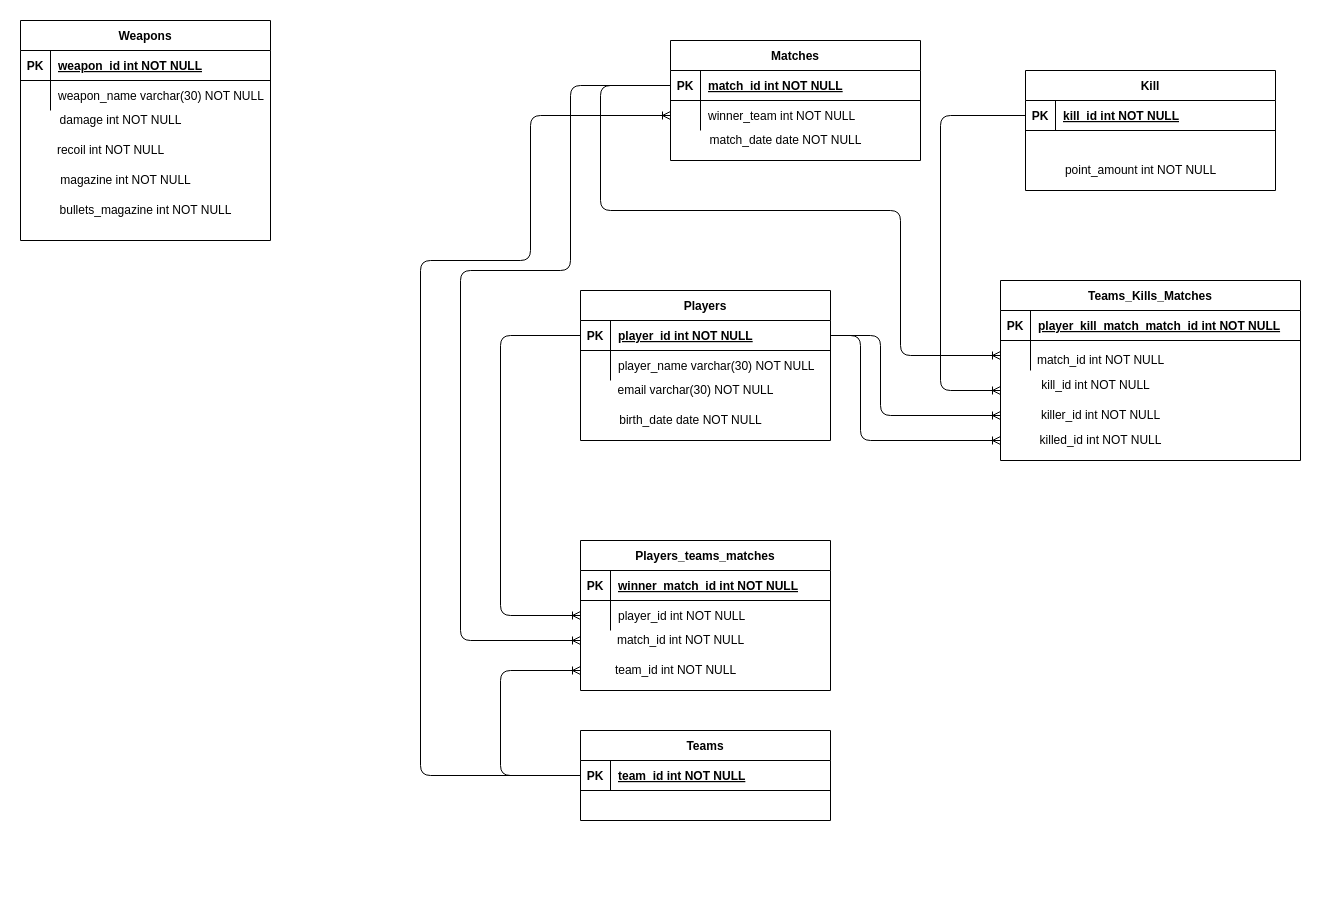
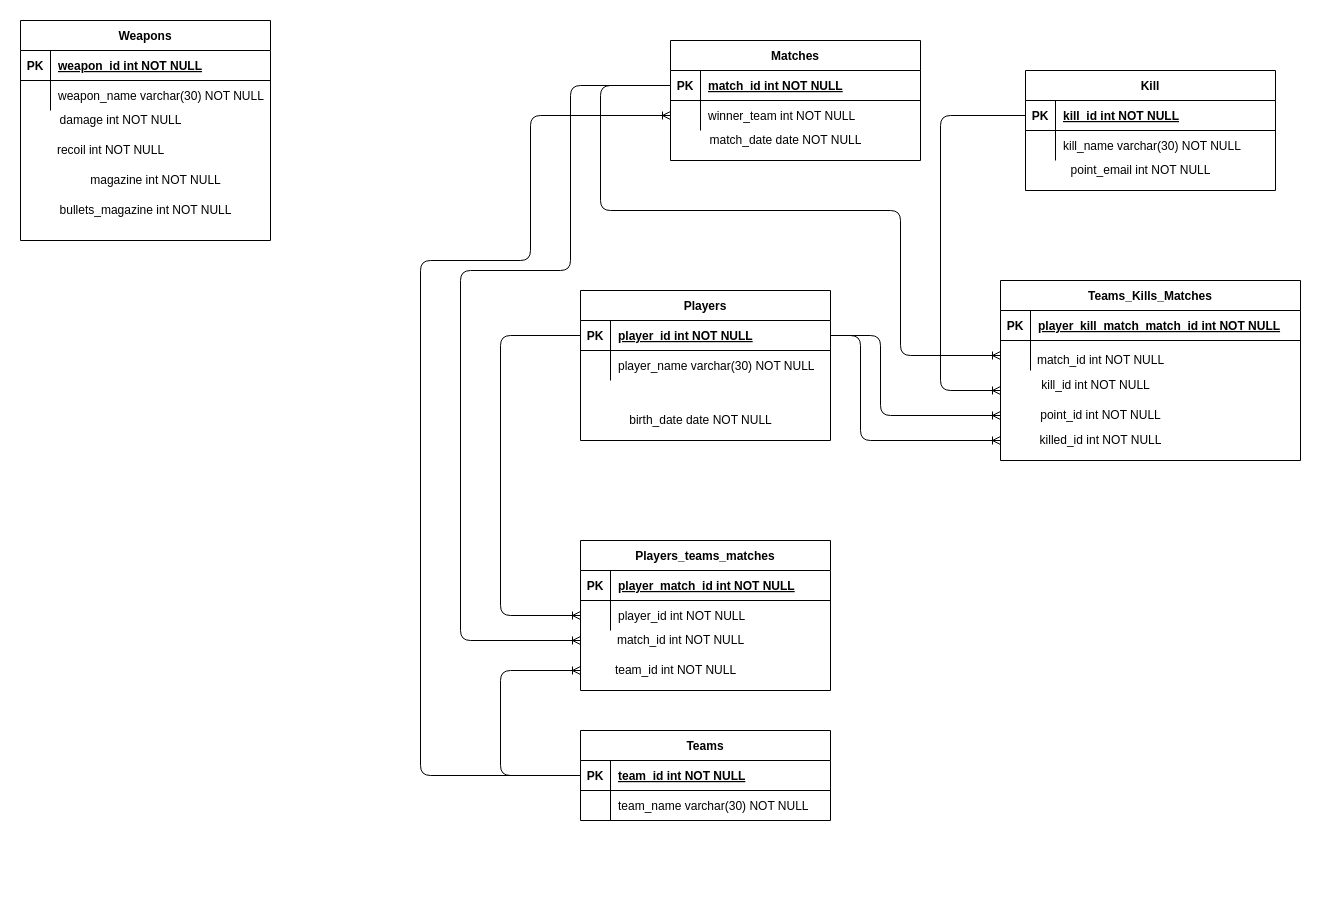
none -> (1166, 146)
(1141, 171) -> (1141, 171)
(126, 181) -> (156, 181)
(696, 391) -> none
(1101, 416) -> (1101, 416)
(691, 421) -> (701, 421)
(703, 586) -> (703, 586)
none -> (721, 806)
